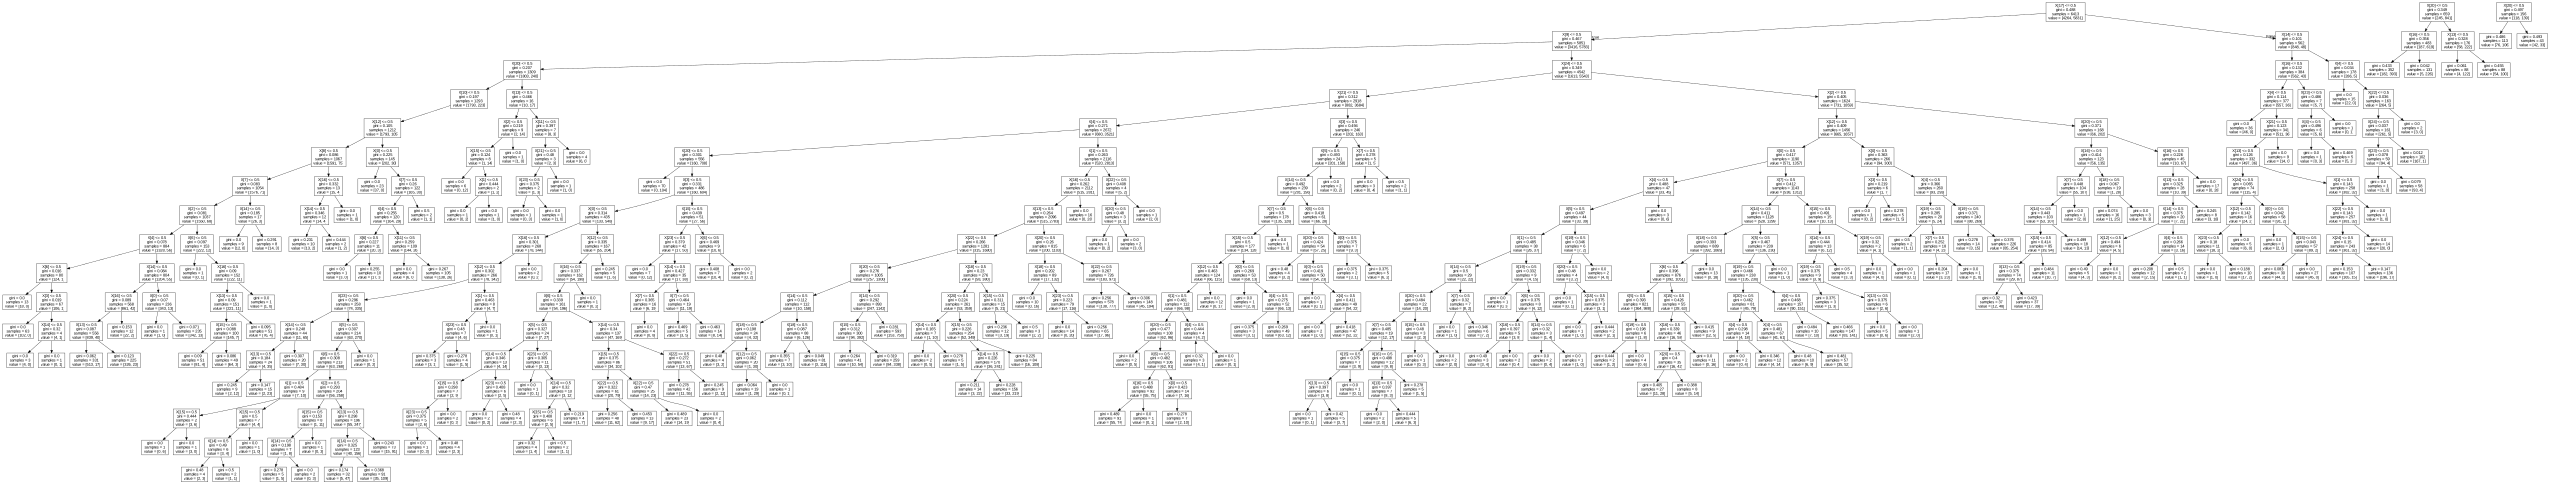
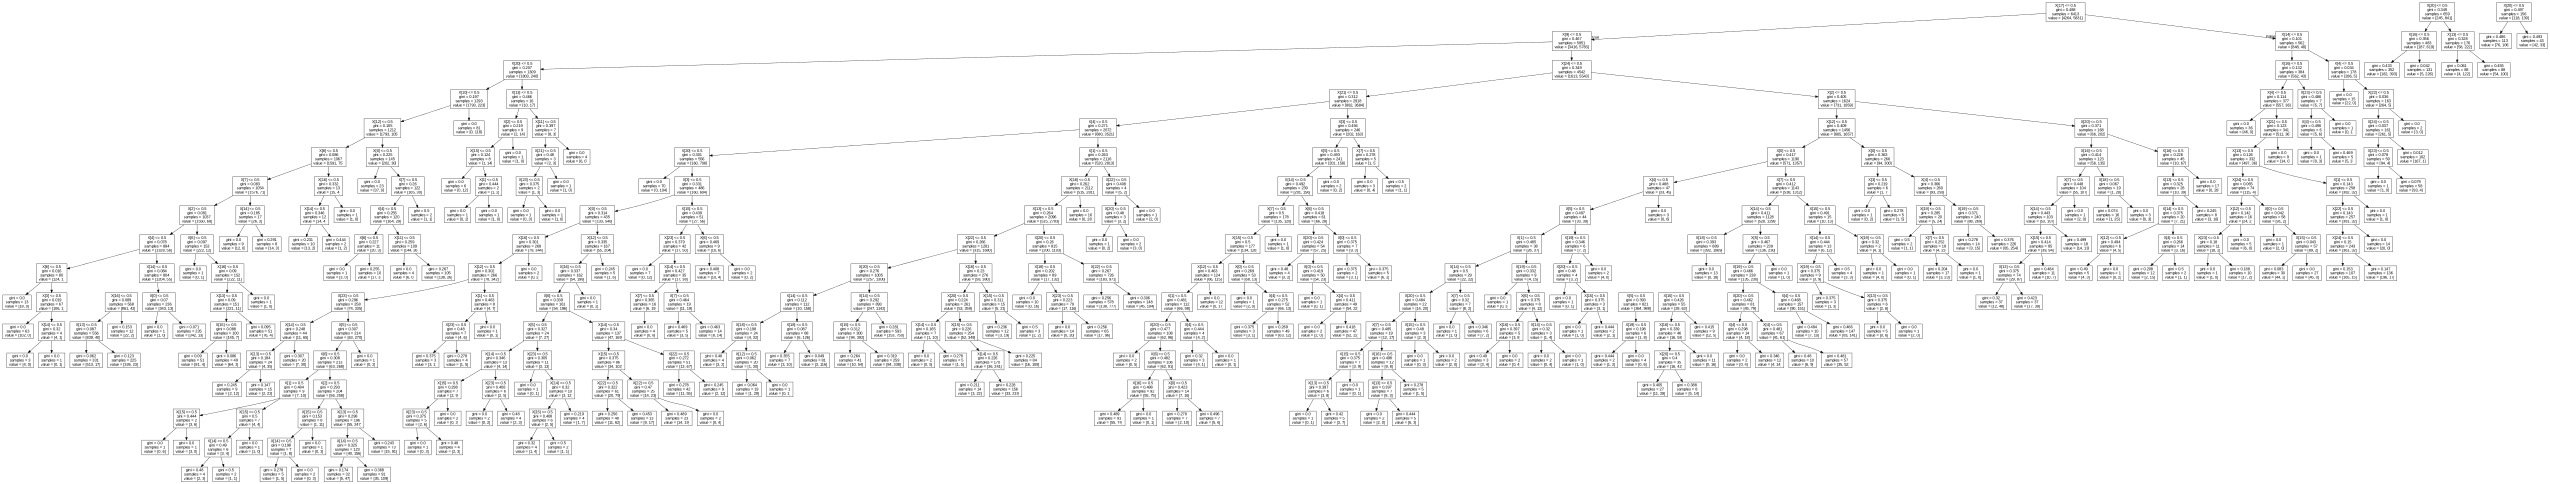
none -> (469, 128)
(1669, 273) -> none
(140, 287) -> none
(1196, 348) -> (1192, 346)
none -> (1210, 418)
